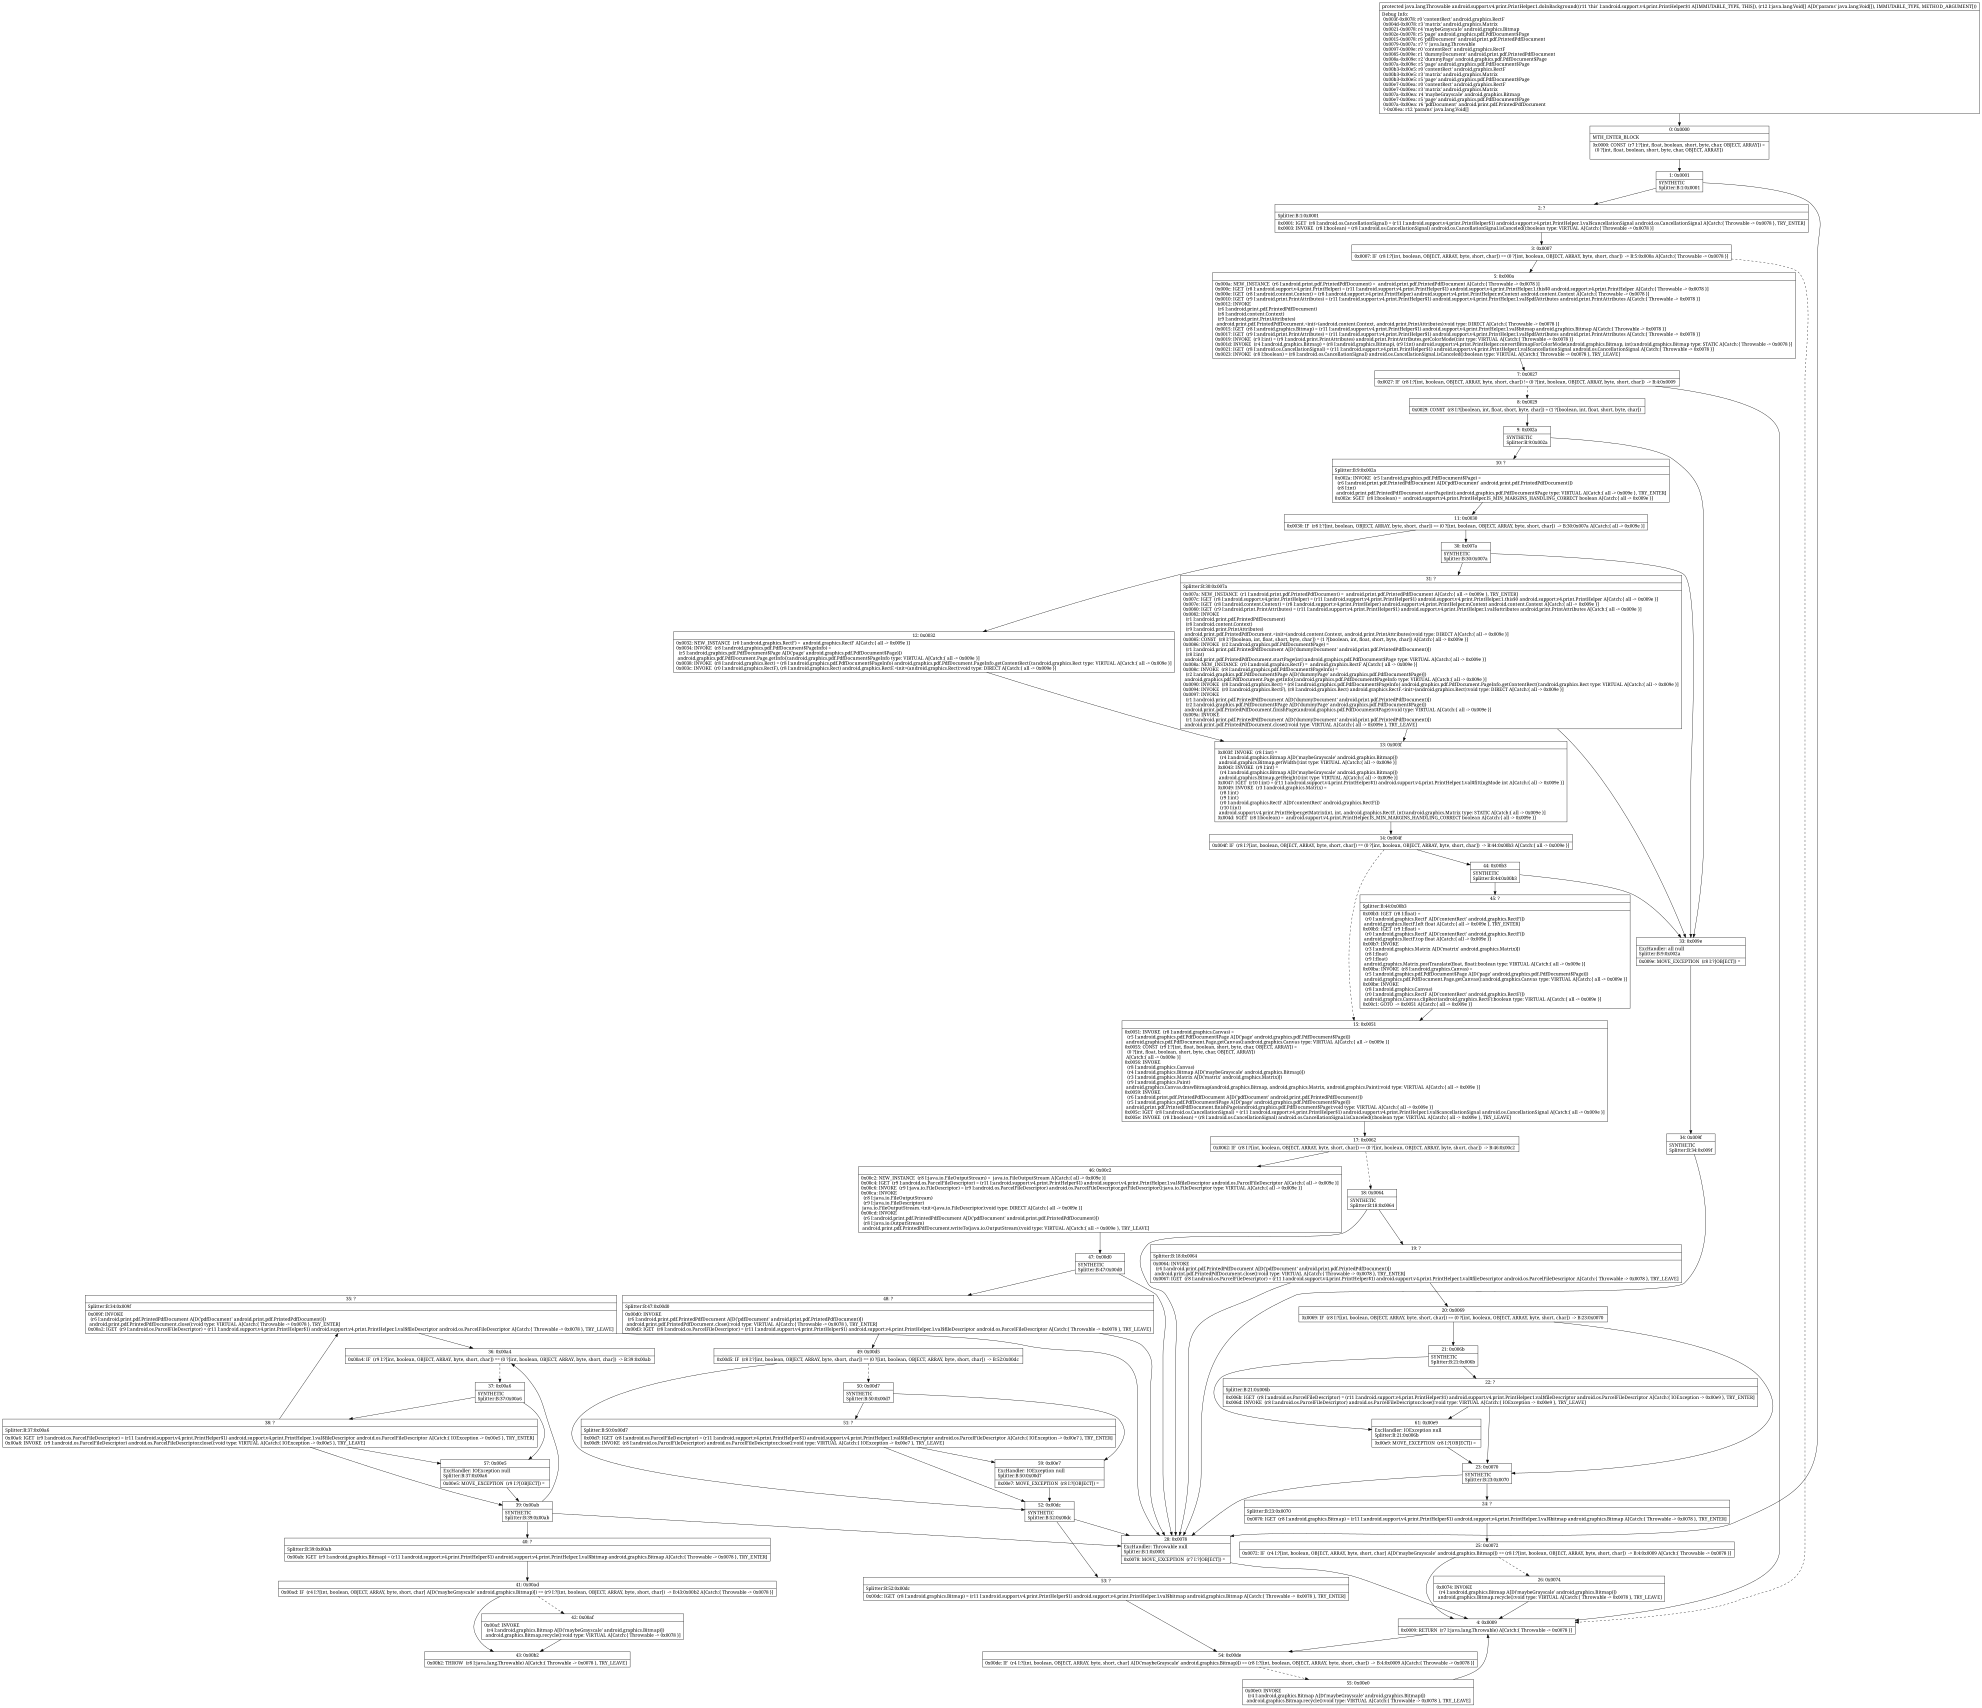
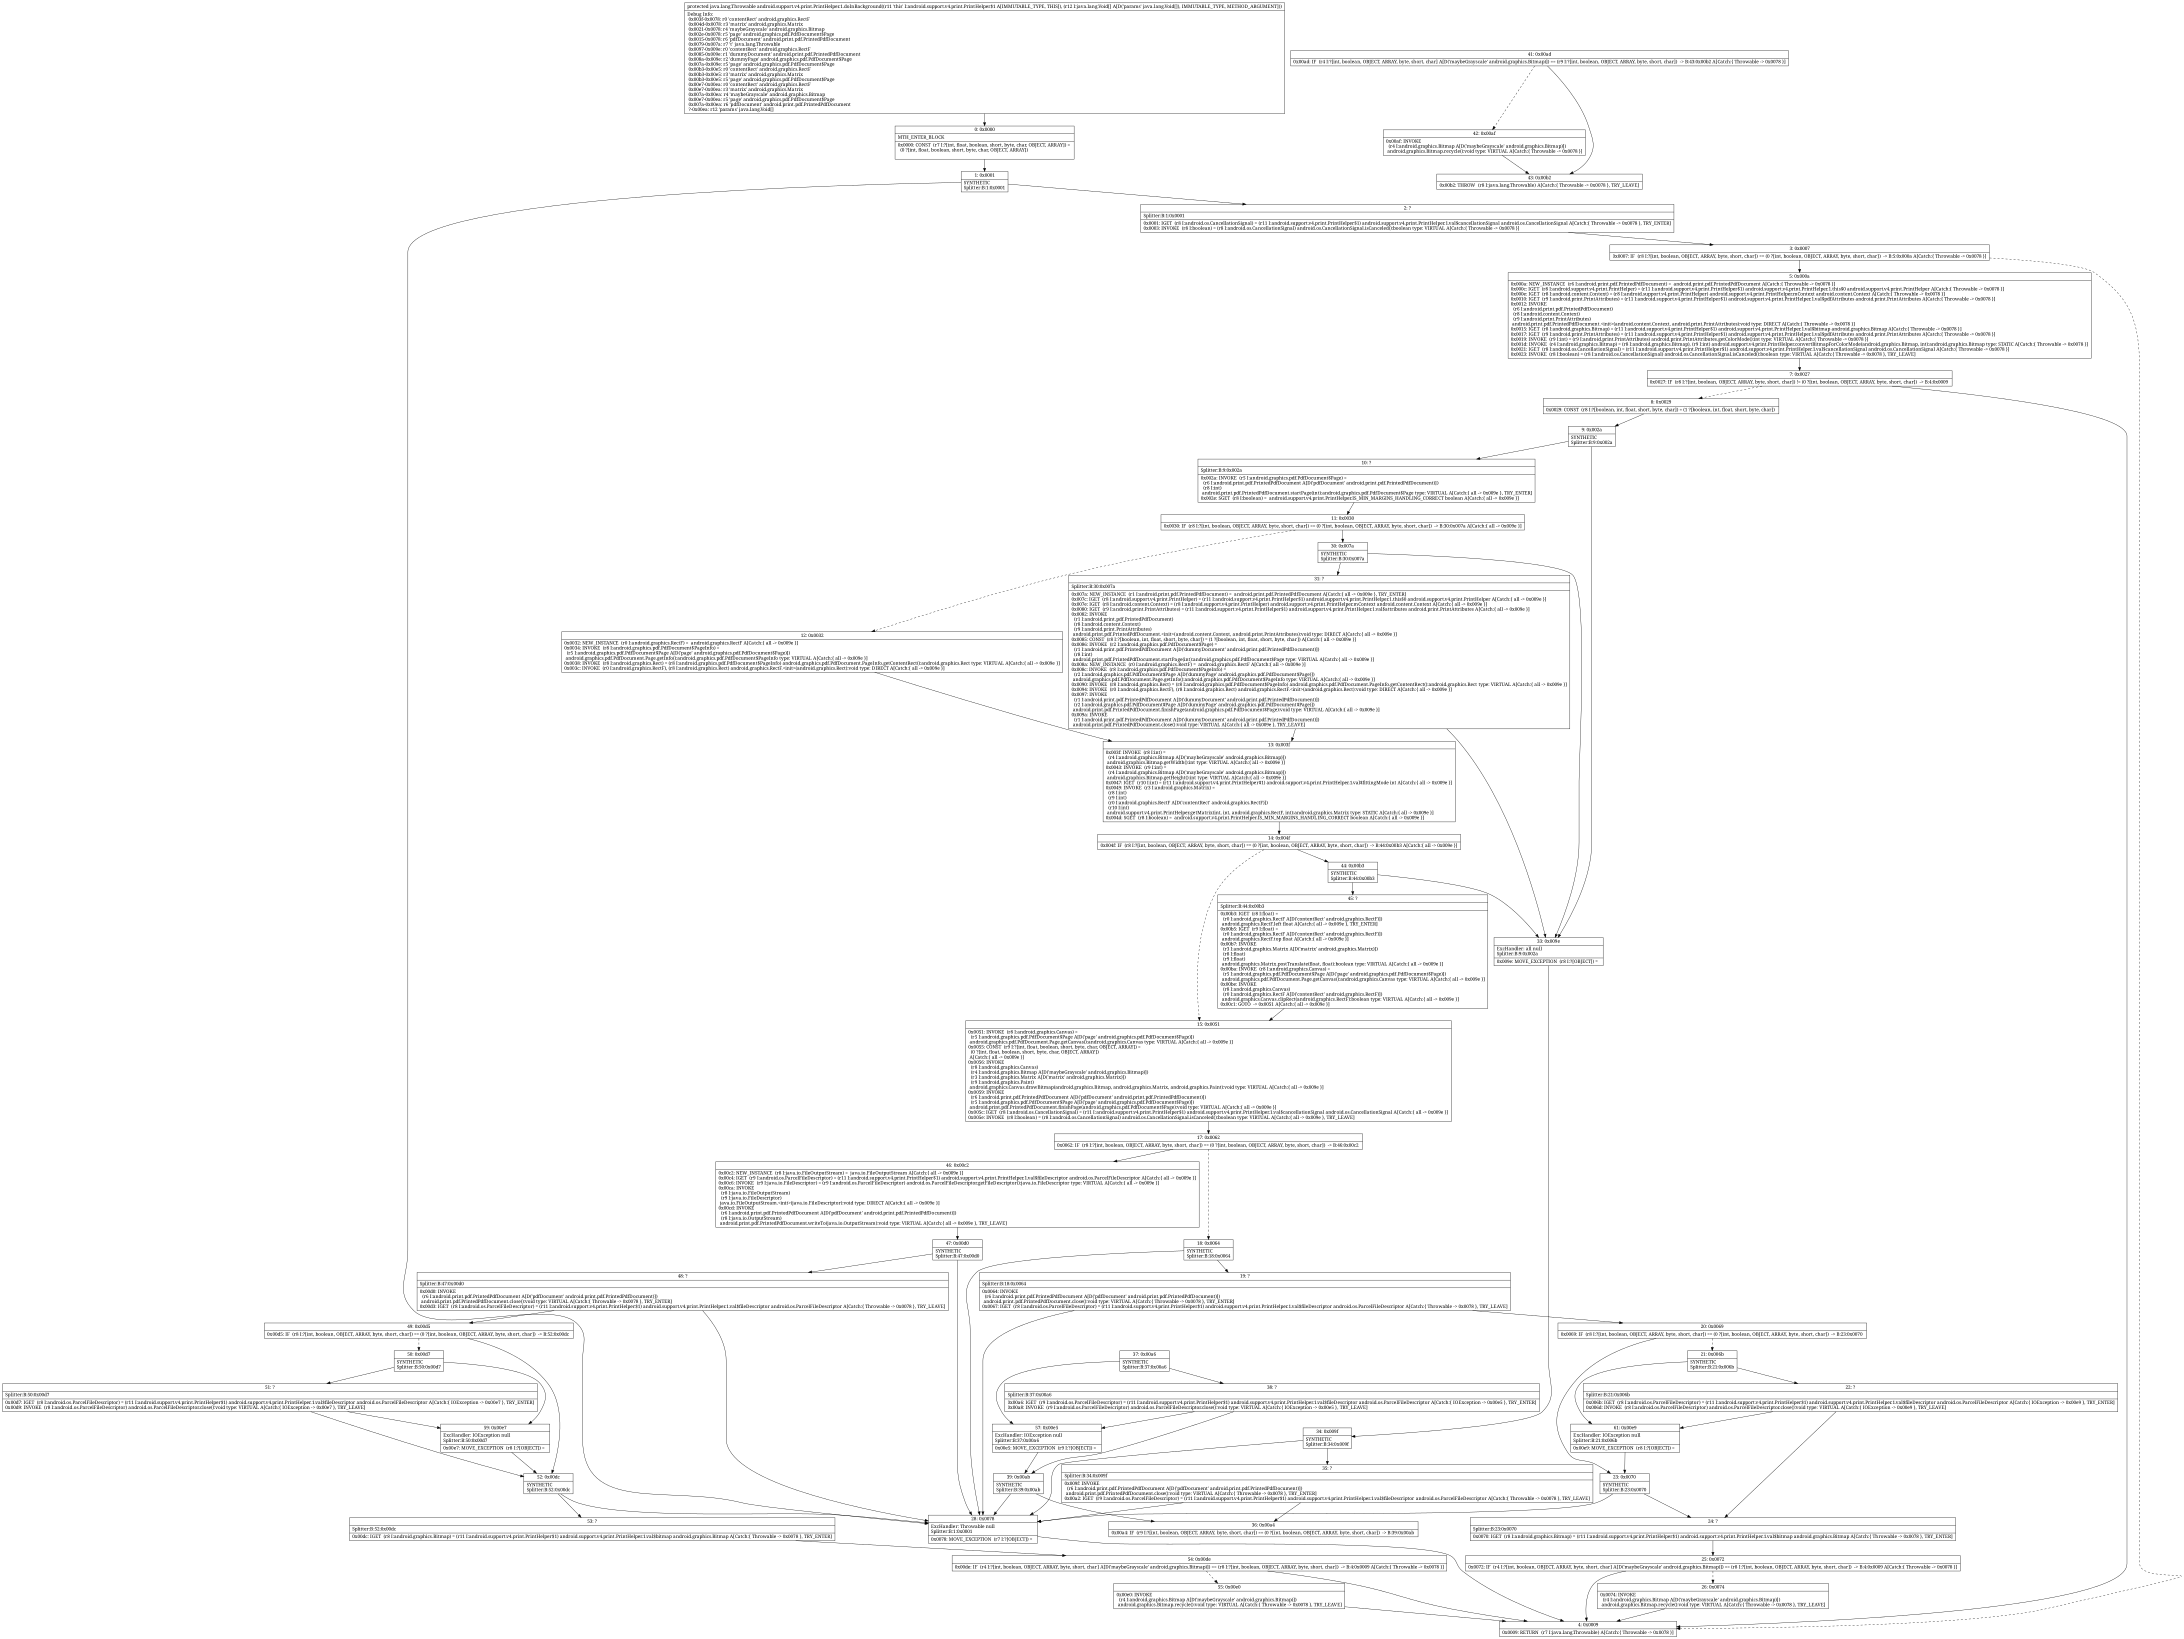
(1199, 570) -> (1083, 571)
(1453, 1332) -> (1712, 1343)
(500, 1371) -> none
(308, 1378) -> (1327, 1455)
(1489, 1433) -> (1782, 1464)
(527, 1550) -> none
(1360, 1643) -> (1396, 1595)
